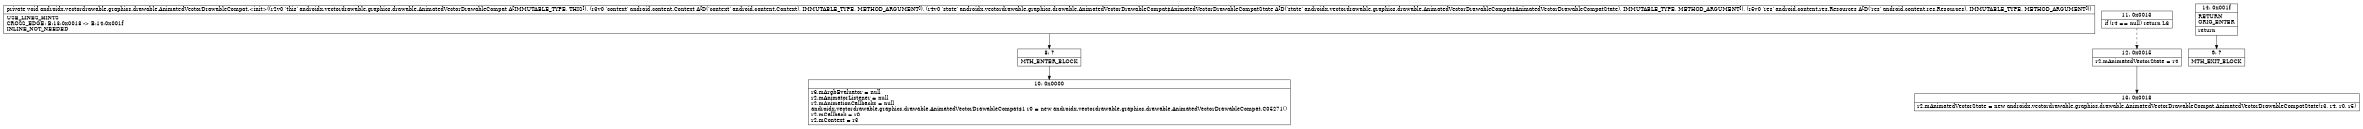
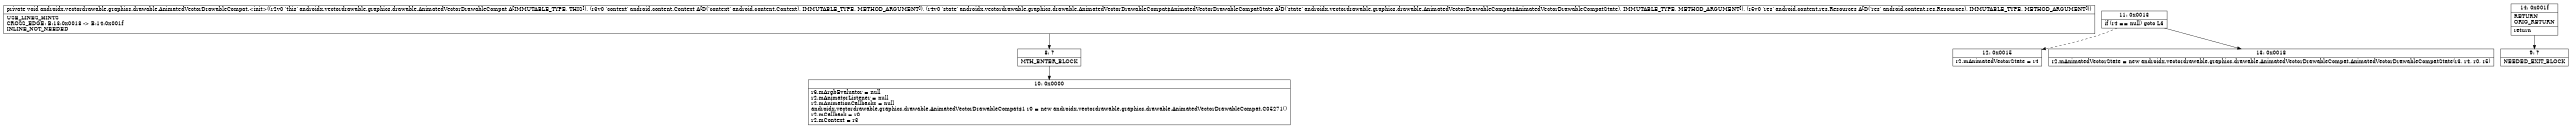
(2217, 22) -> (2534, 22)
(2137, 24) -> (2134, 24)
(2217, 62) -> (2534, 62)
(2137, 78) -> (2201, 38)
